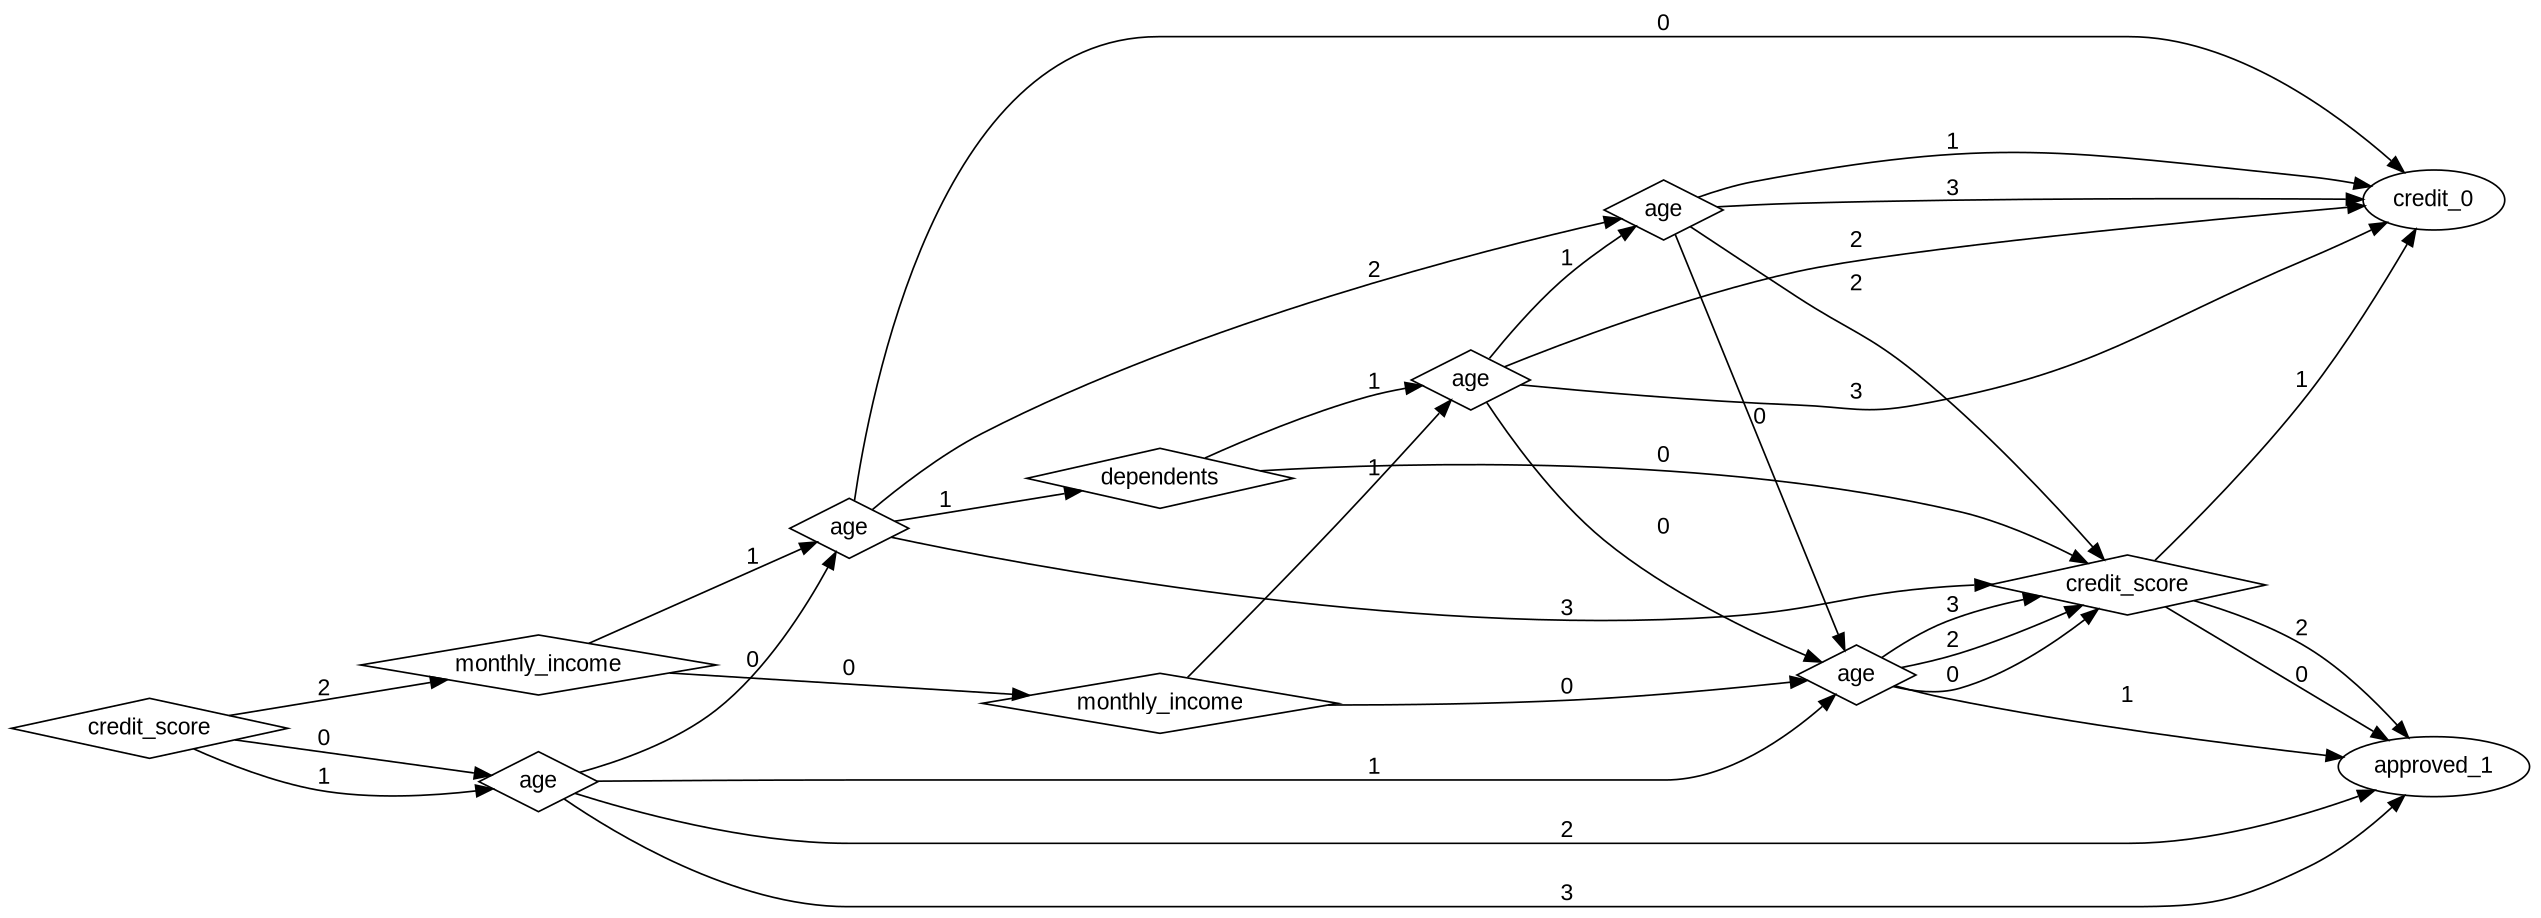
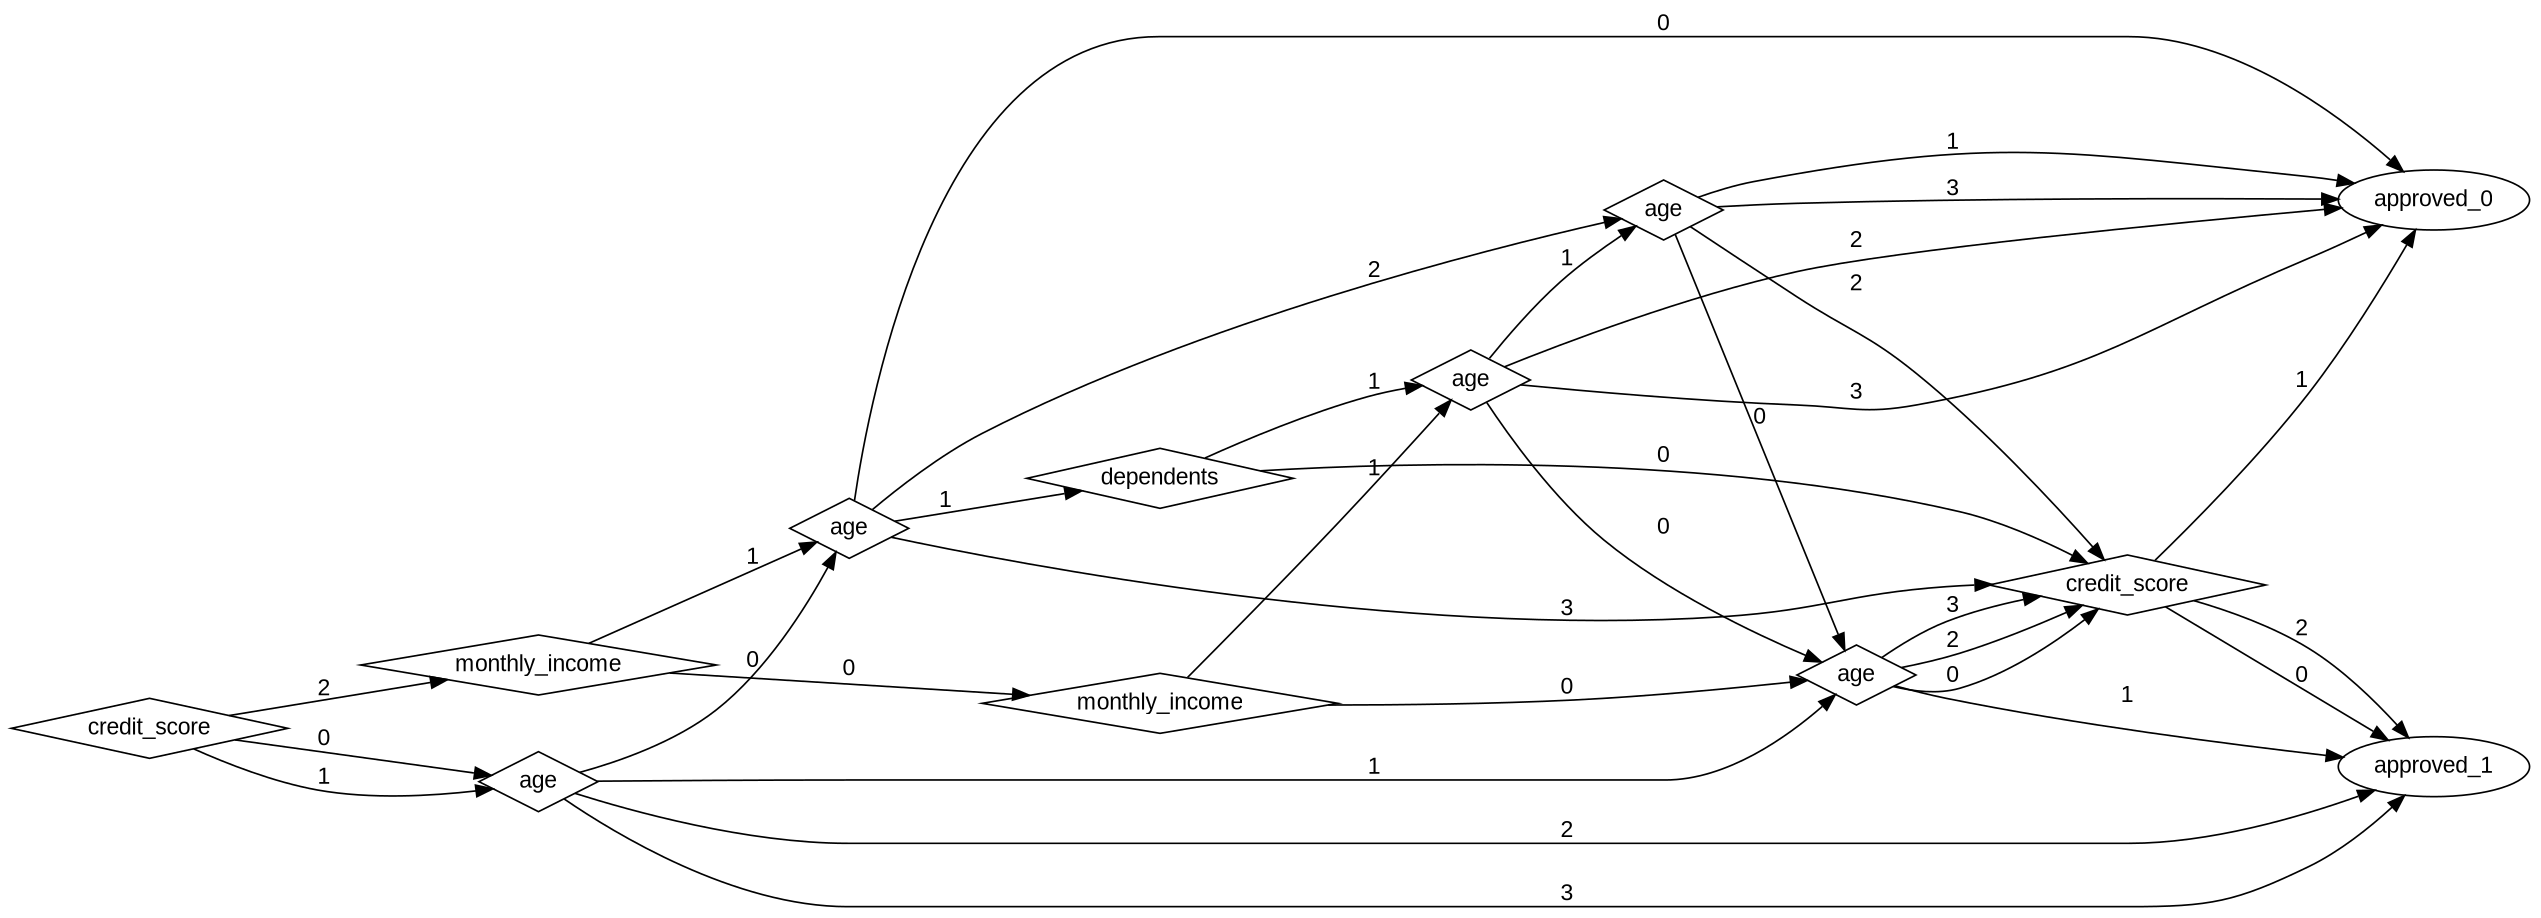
(2434, 200) -> (2434, 200)
